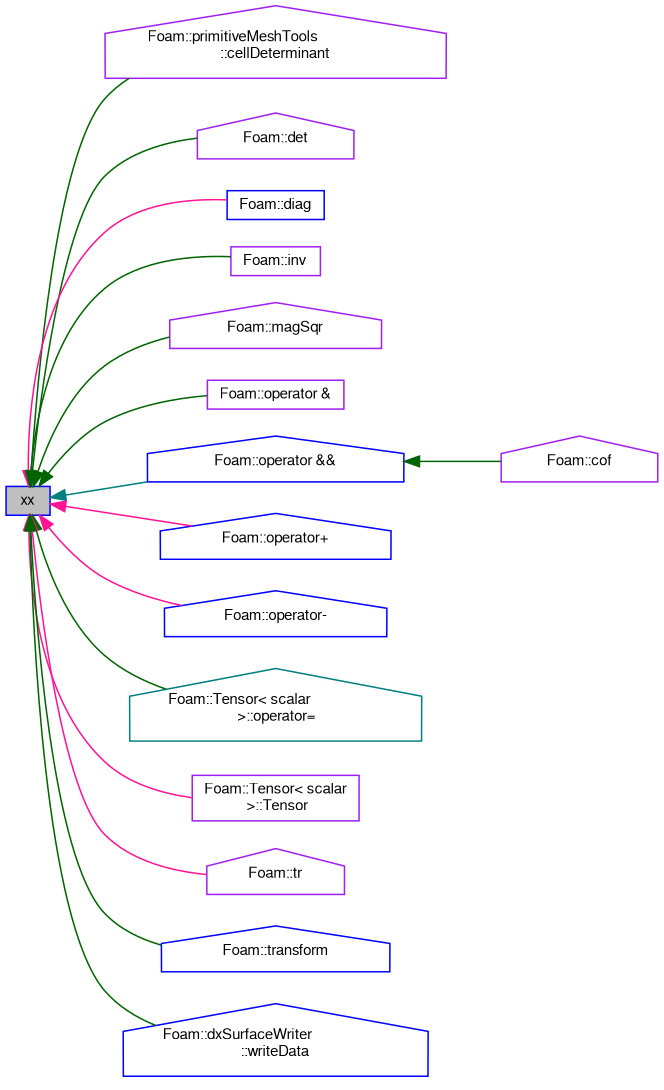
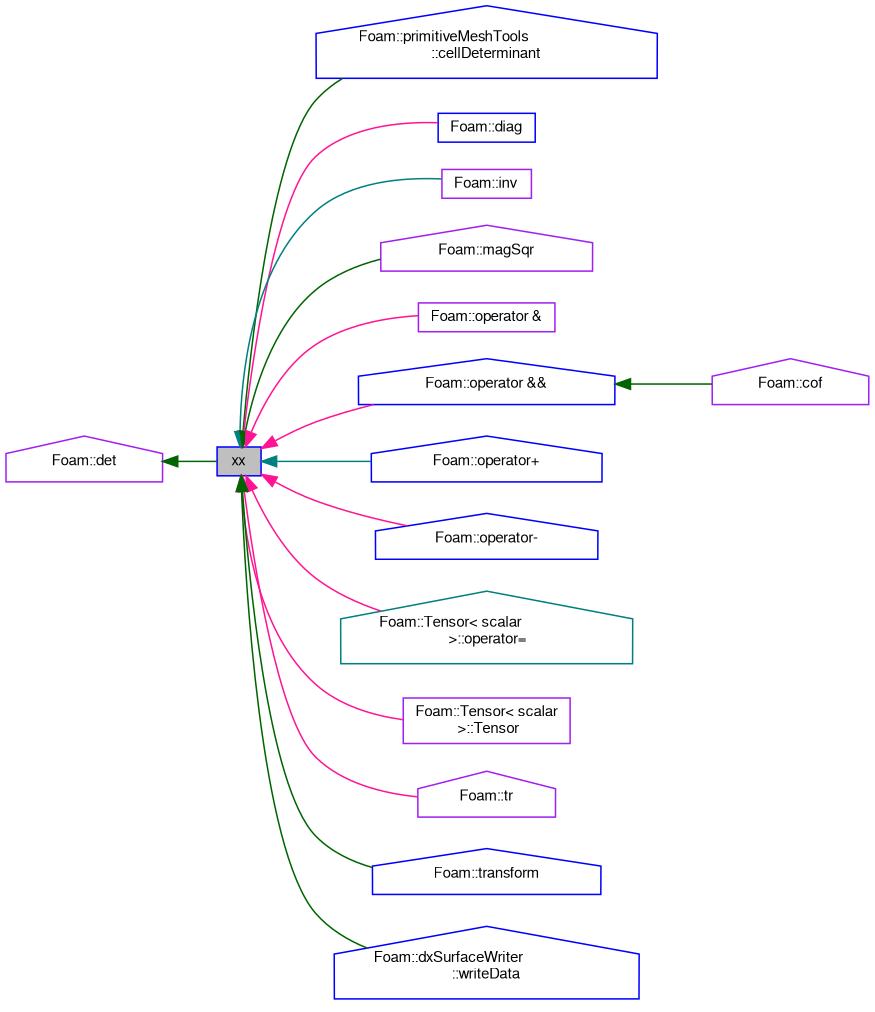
(276, 46) -> (487, 46)
(68, 260) -> (197, 461)
(82, 314) -> (288, 244)
(118, 416) -> (315, 345)
(106, 488) -> (323, 419)
(129, 516) -> (324, 461)
(80, 628) -> (302, 566)
